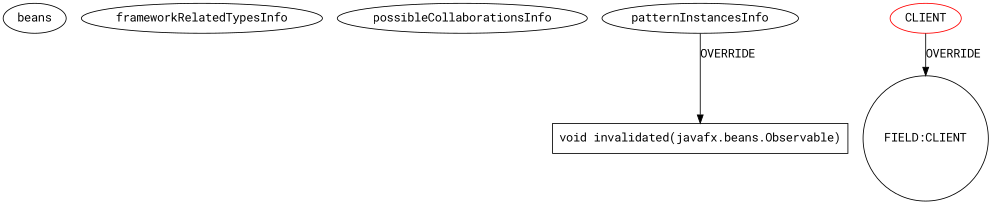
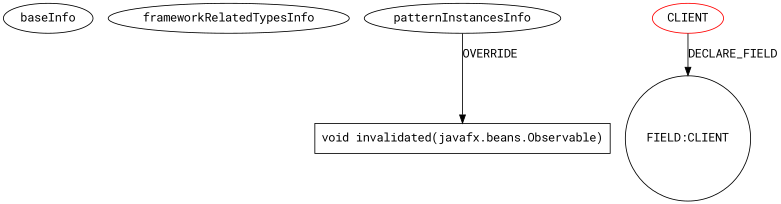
(35, 18) -> (48, 18)
(462, 18) -> none
(954, 54) -> (733, 54)
